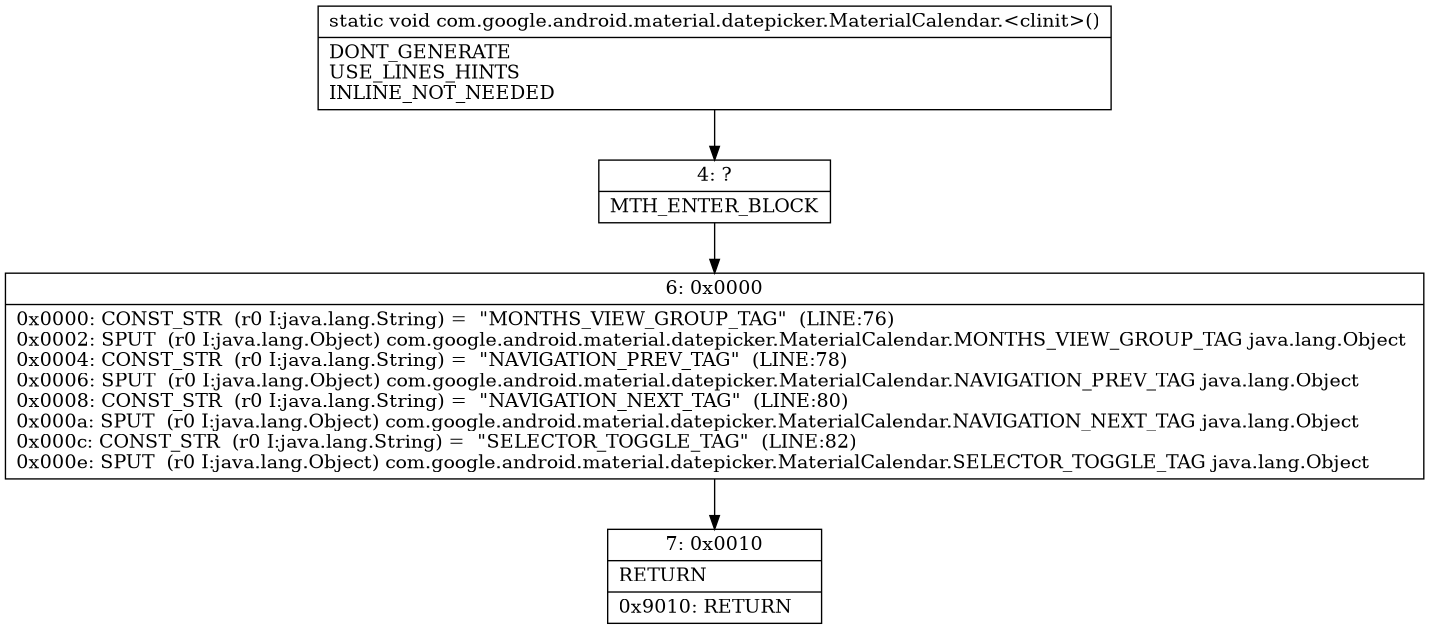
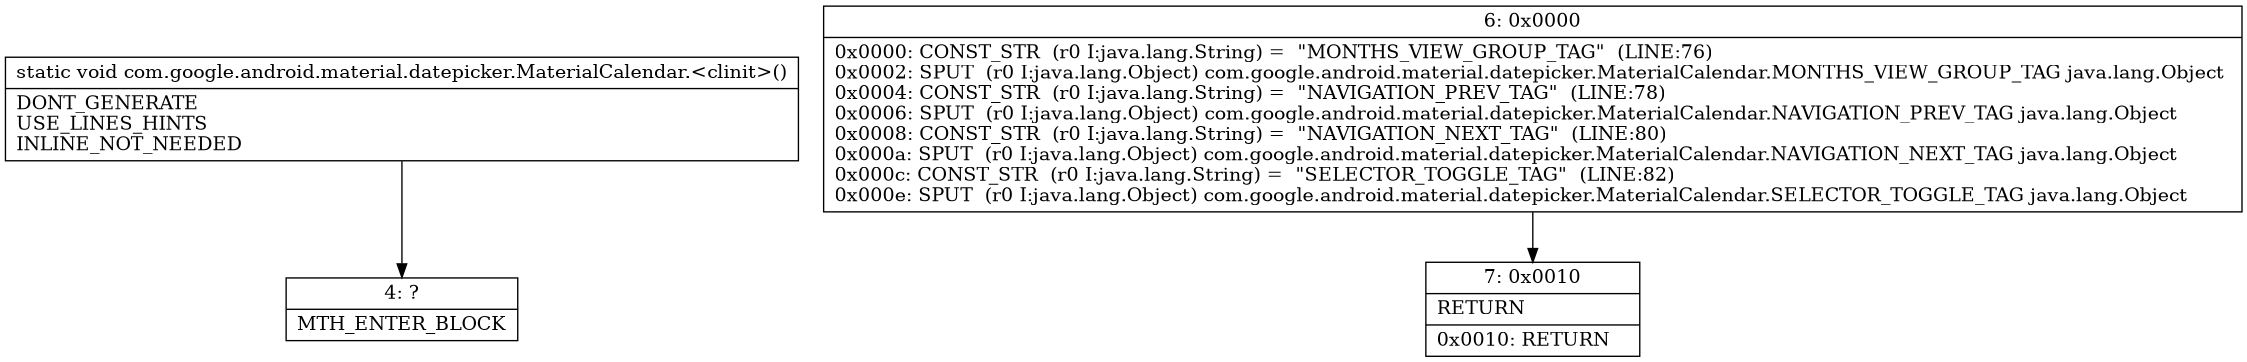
(715, 241) -> none
(715, 607) -> (1533, 340)
